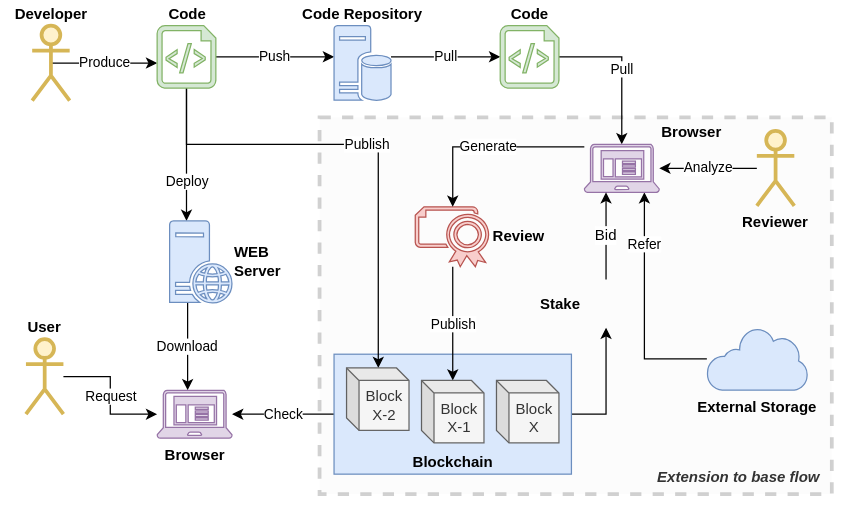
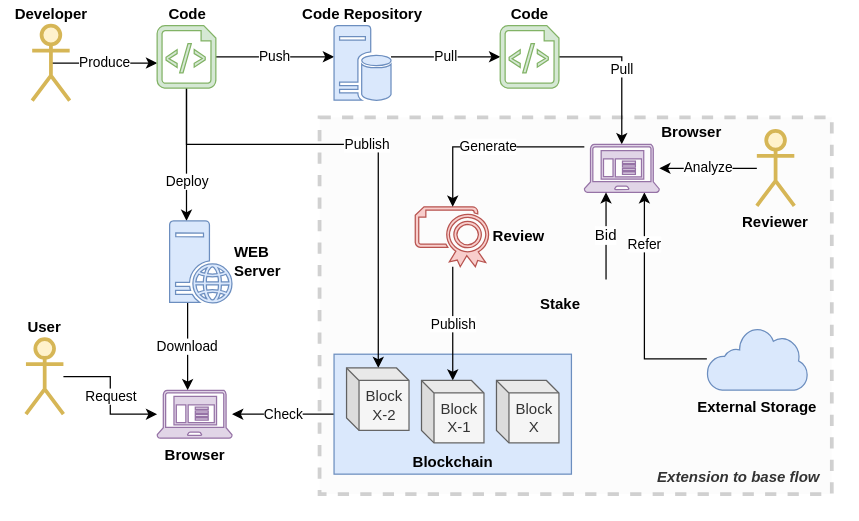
(606, 392) -> none
